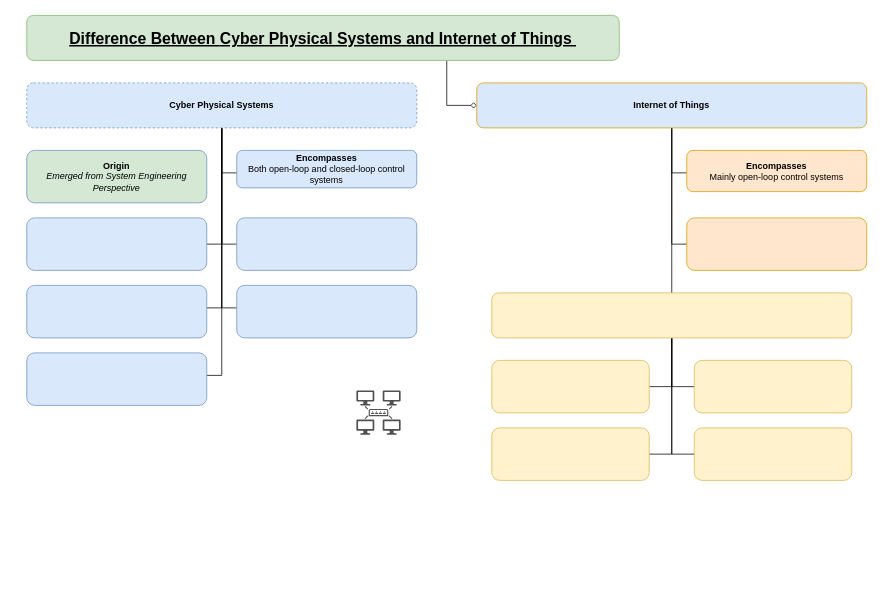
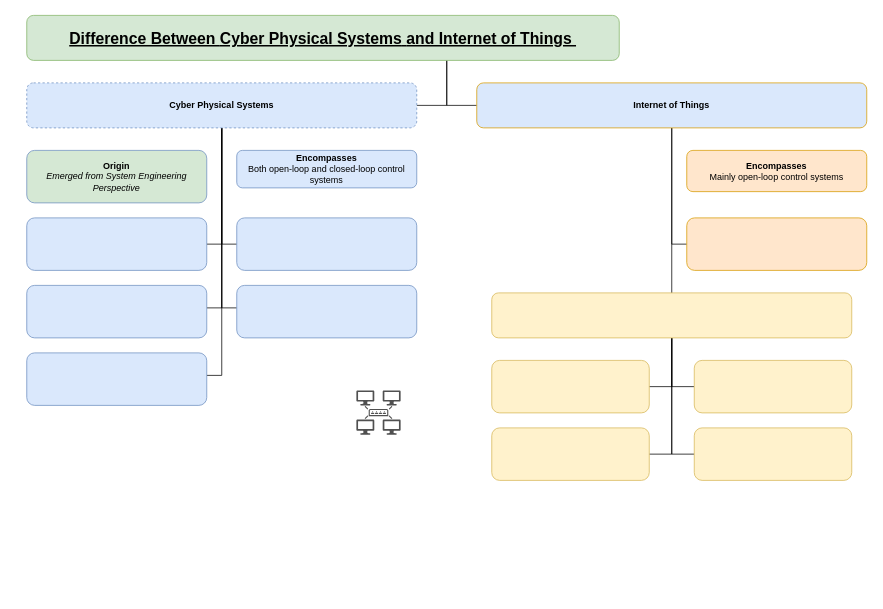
none -> (431, 105)
(470, 105) -> (473, 105)
(230, 173) -> none
(680, 173) -> none
